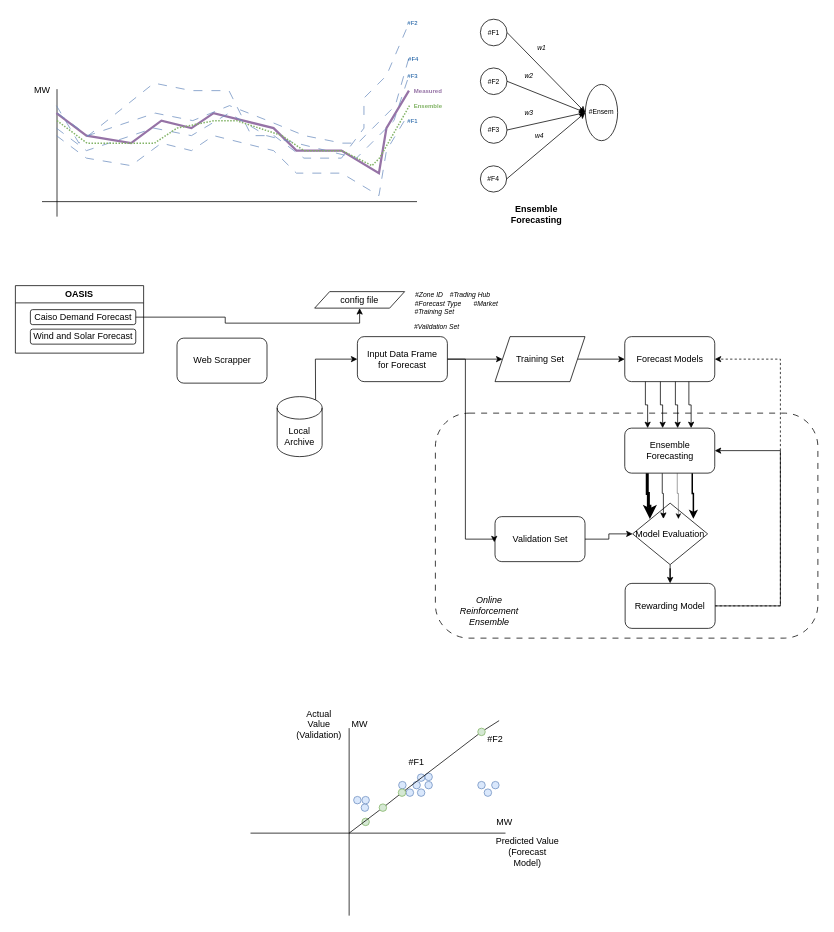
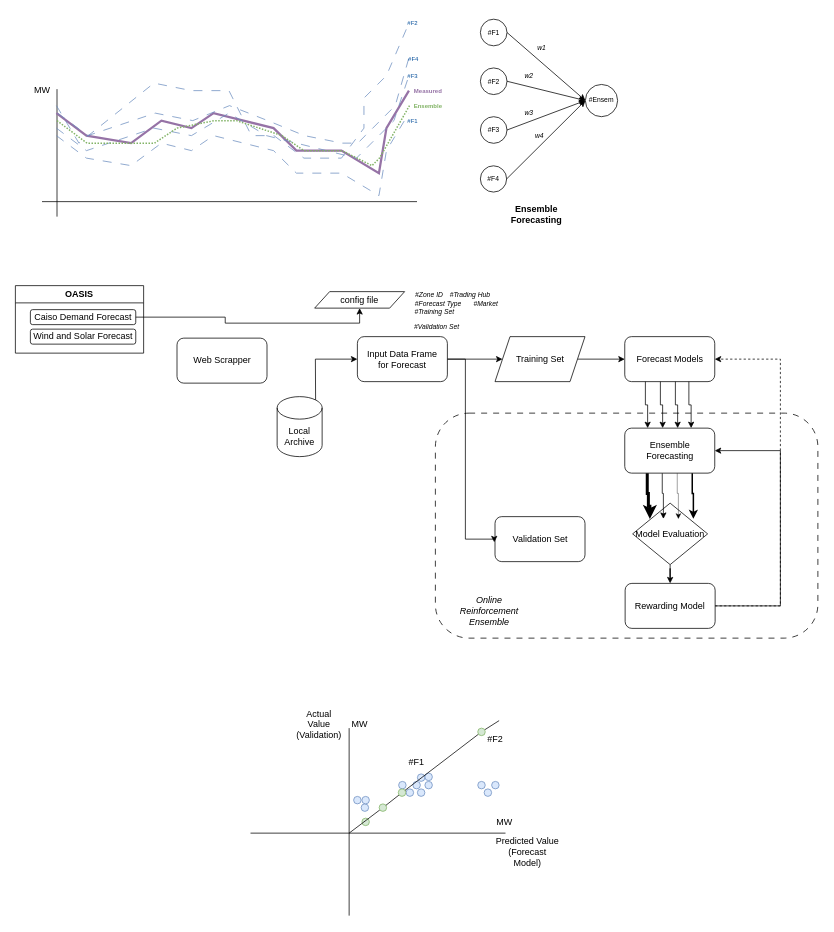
(602, 112) -> (602, 100)
(609, 538) -> none
